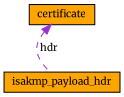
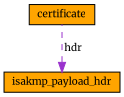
(38, 53) -> (62, 43)
